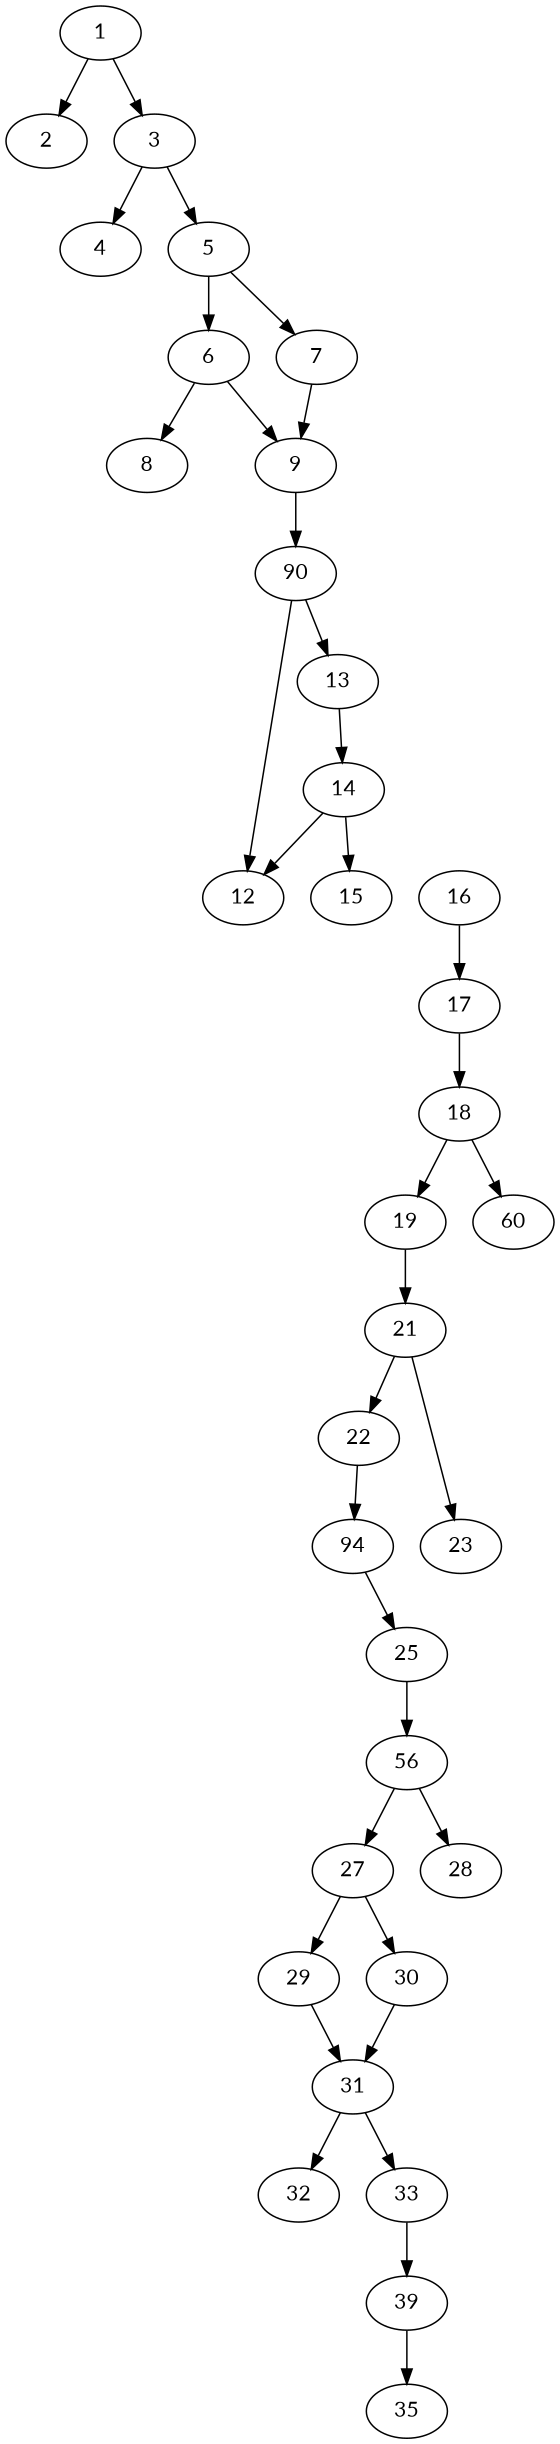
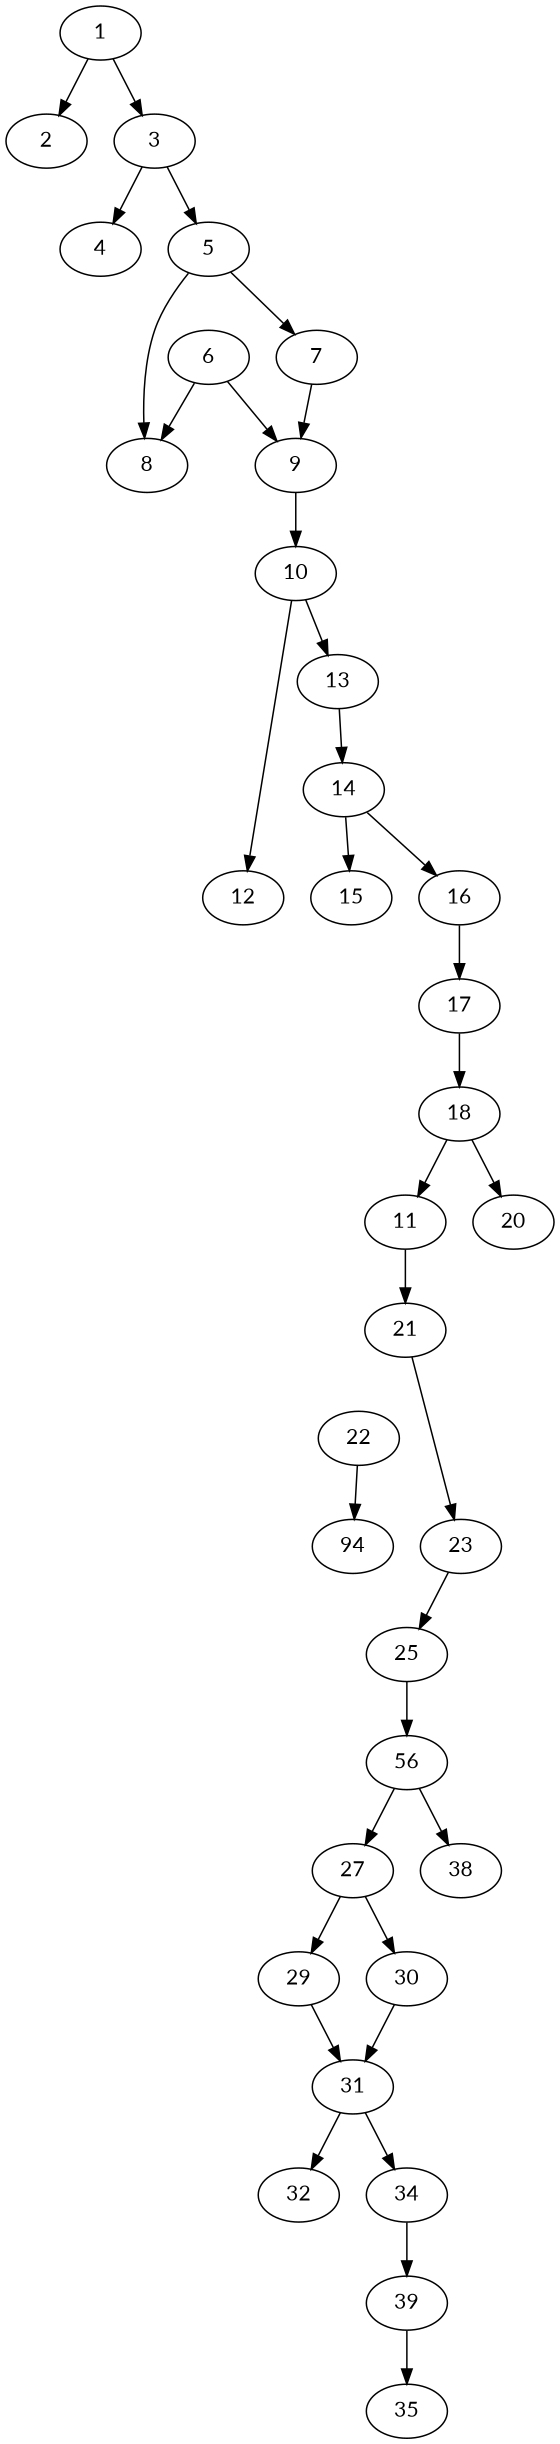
(209, 296) -> (151, 343)
(296, 574) -> (296, 574)
(299, 838) -> (396, 839)
(405, 1222) -> (405, 1222)
(513, 1222) -> (513, 1222)
(385, 1377) -> none
(376, 1594) -> (437, 1594)
(461, 1871) -> (461, 1871)
(407, 2195) -> (407, 2195)
